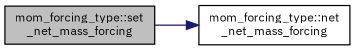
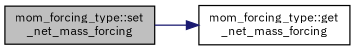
(274, 25) -> (274, 25)
